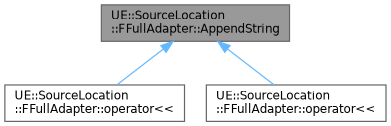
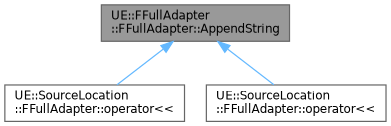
(195, 23) -> (195, 23)
